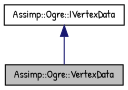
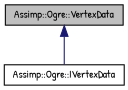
(64, 51) -> (64, 51)
